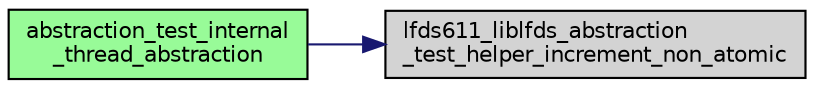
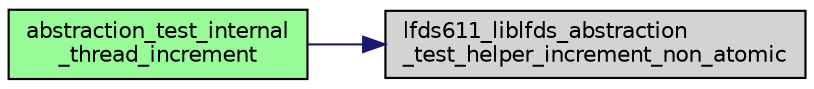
(158, 44) -> (158, 44)
